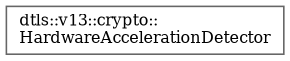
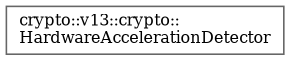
(145, 30) -> (145, 30)
